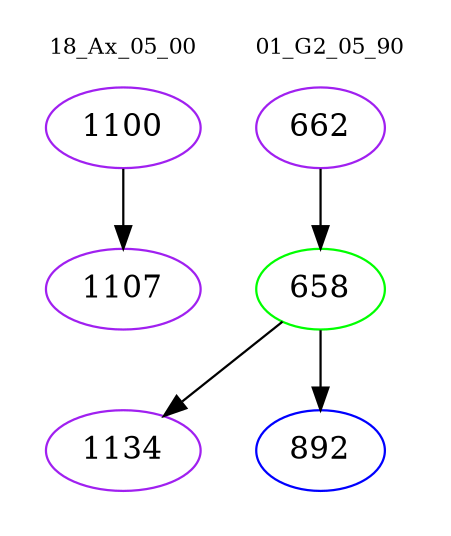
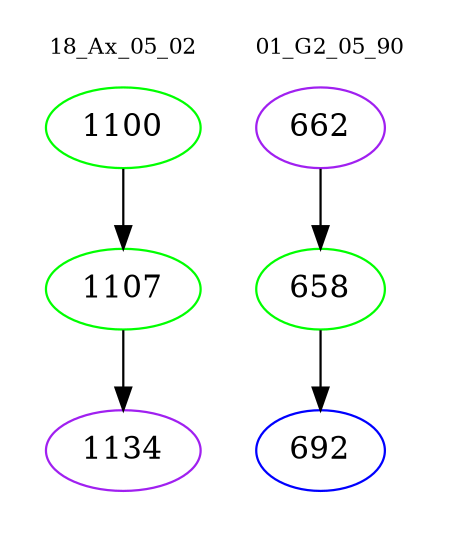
(123, 48) -> (123, 48)
(123, 128) -> (123, 128)
(123, 289) -> (123, 289)
(252, 346) -> (123, 359)
(321, 451) -> (321, 451)
